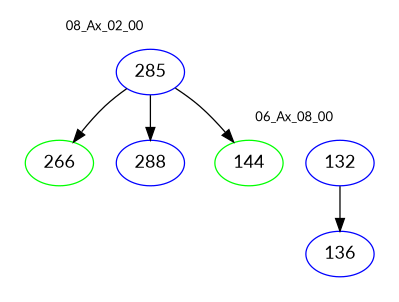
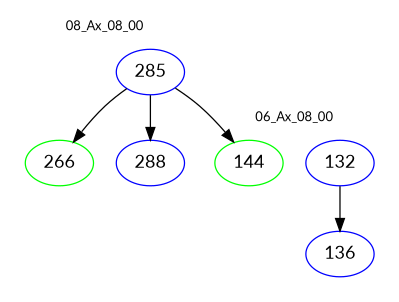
(105, 27) -> (105, 27)
